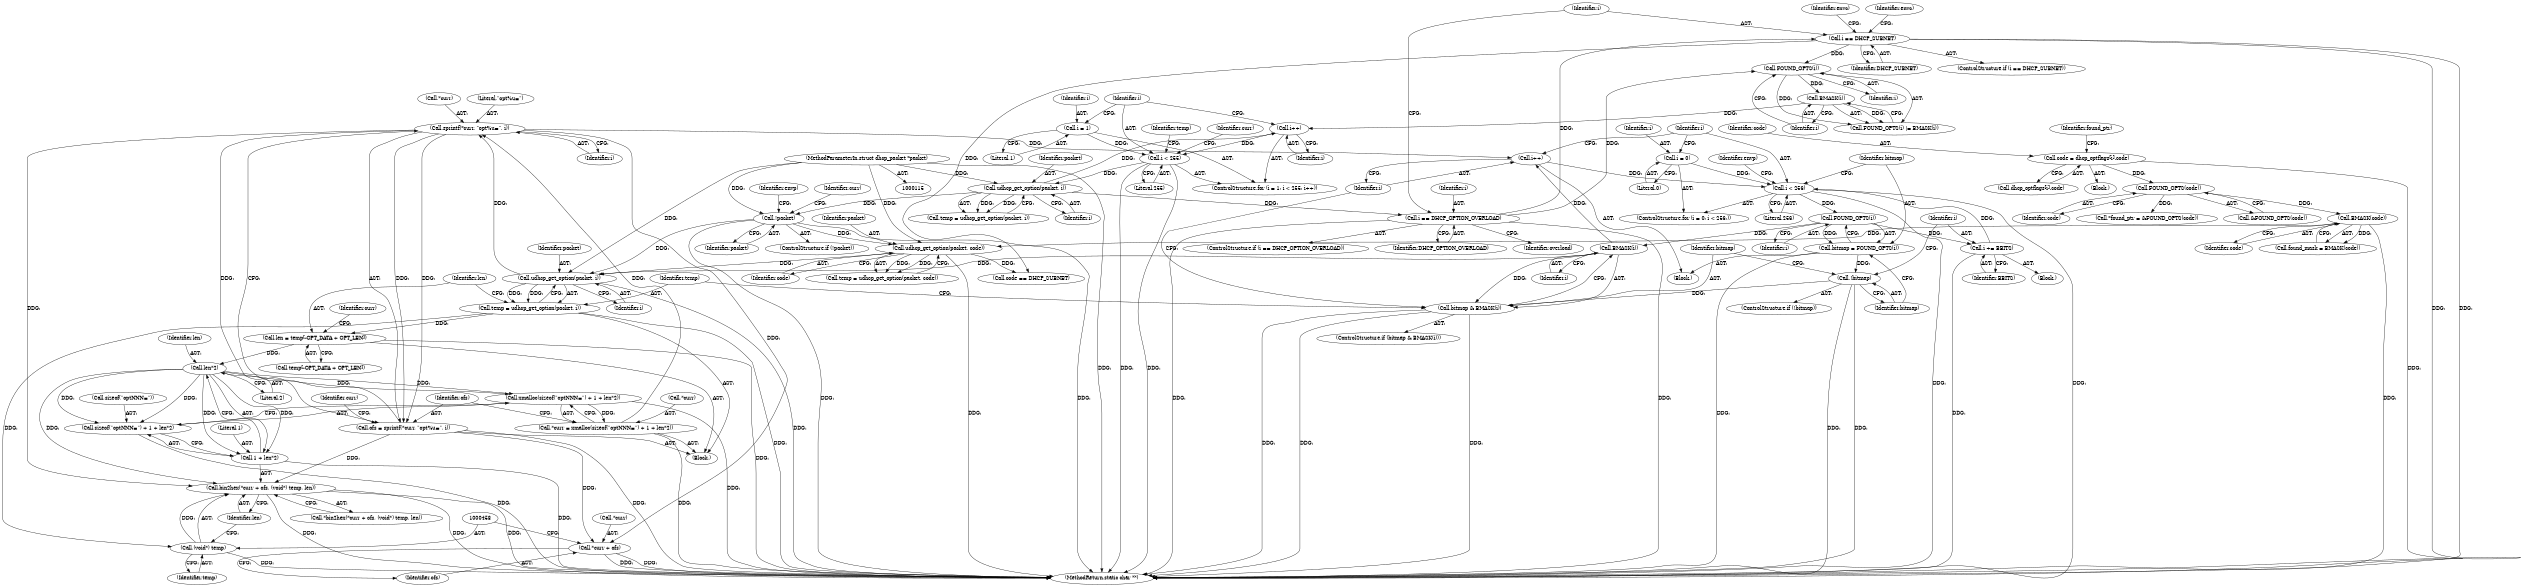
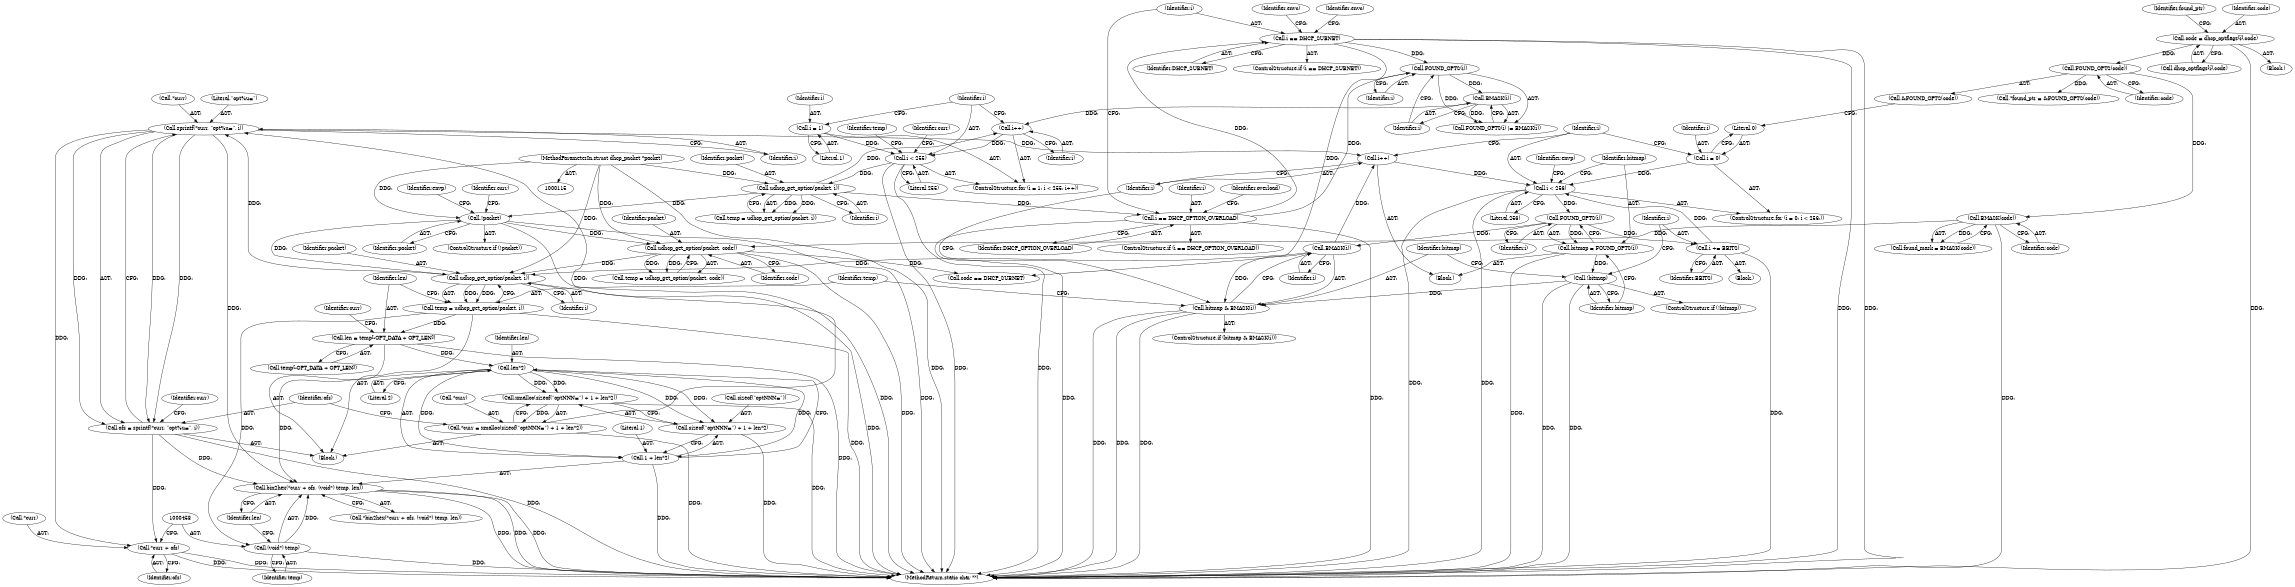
(2237, 200) -> (1830, 114)
(1500, 233) -> (1225, 203)
